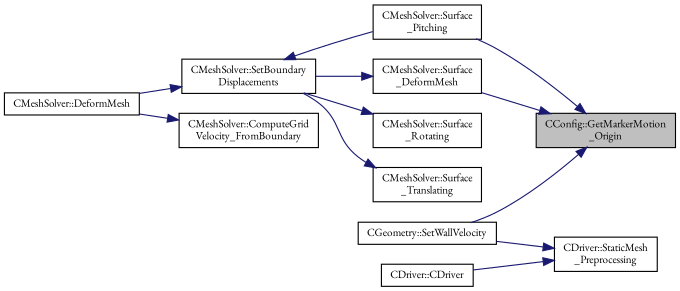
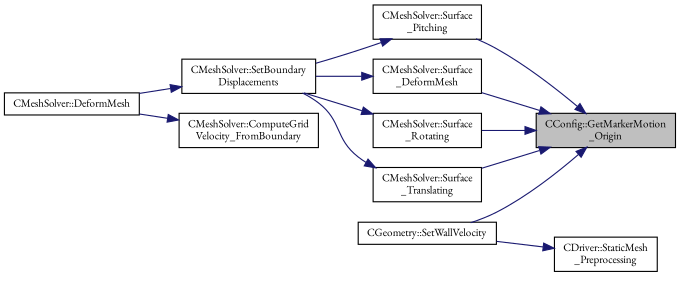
(334, 43) -> (349, 53)
none -> (503, 130)
none -> (511, 159)
(427, 275) -> none
